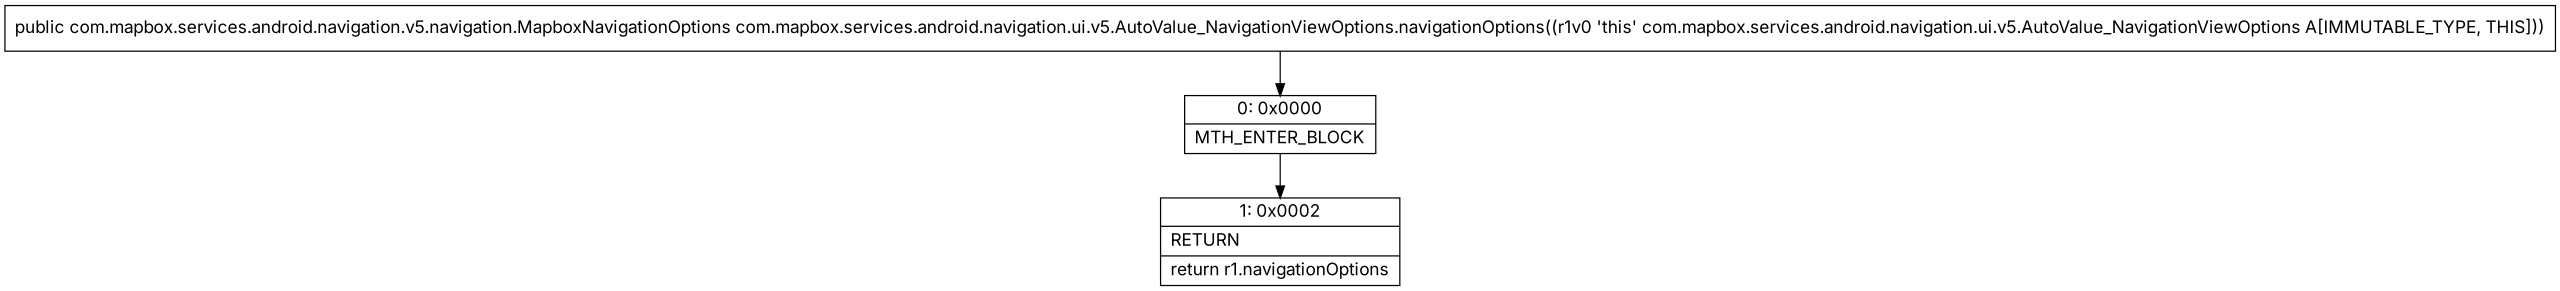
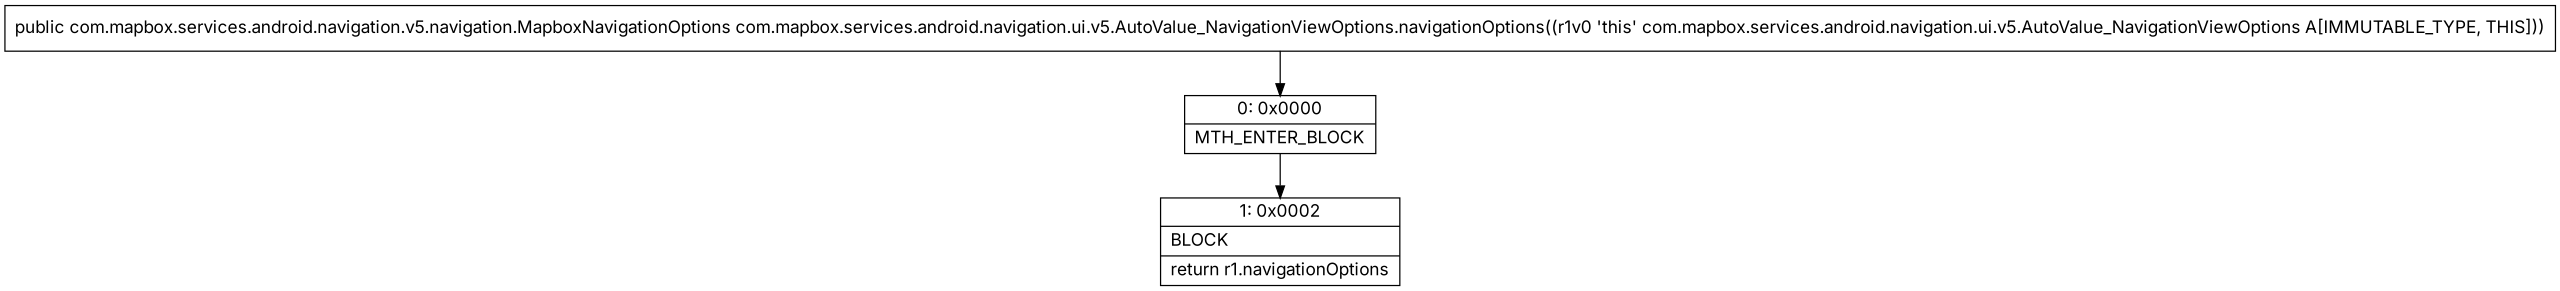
(1206, 240) -> (1200, 240)
